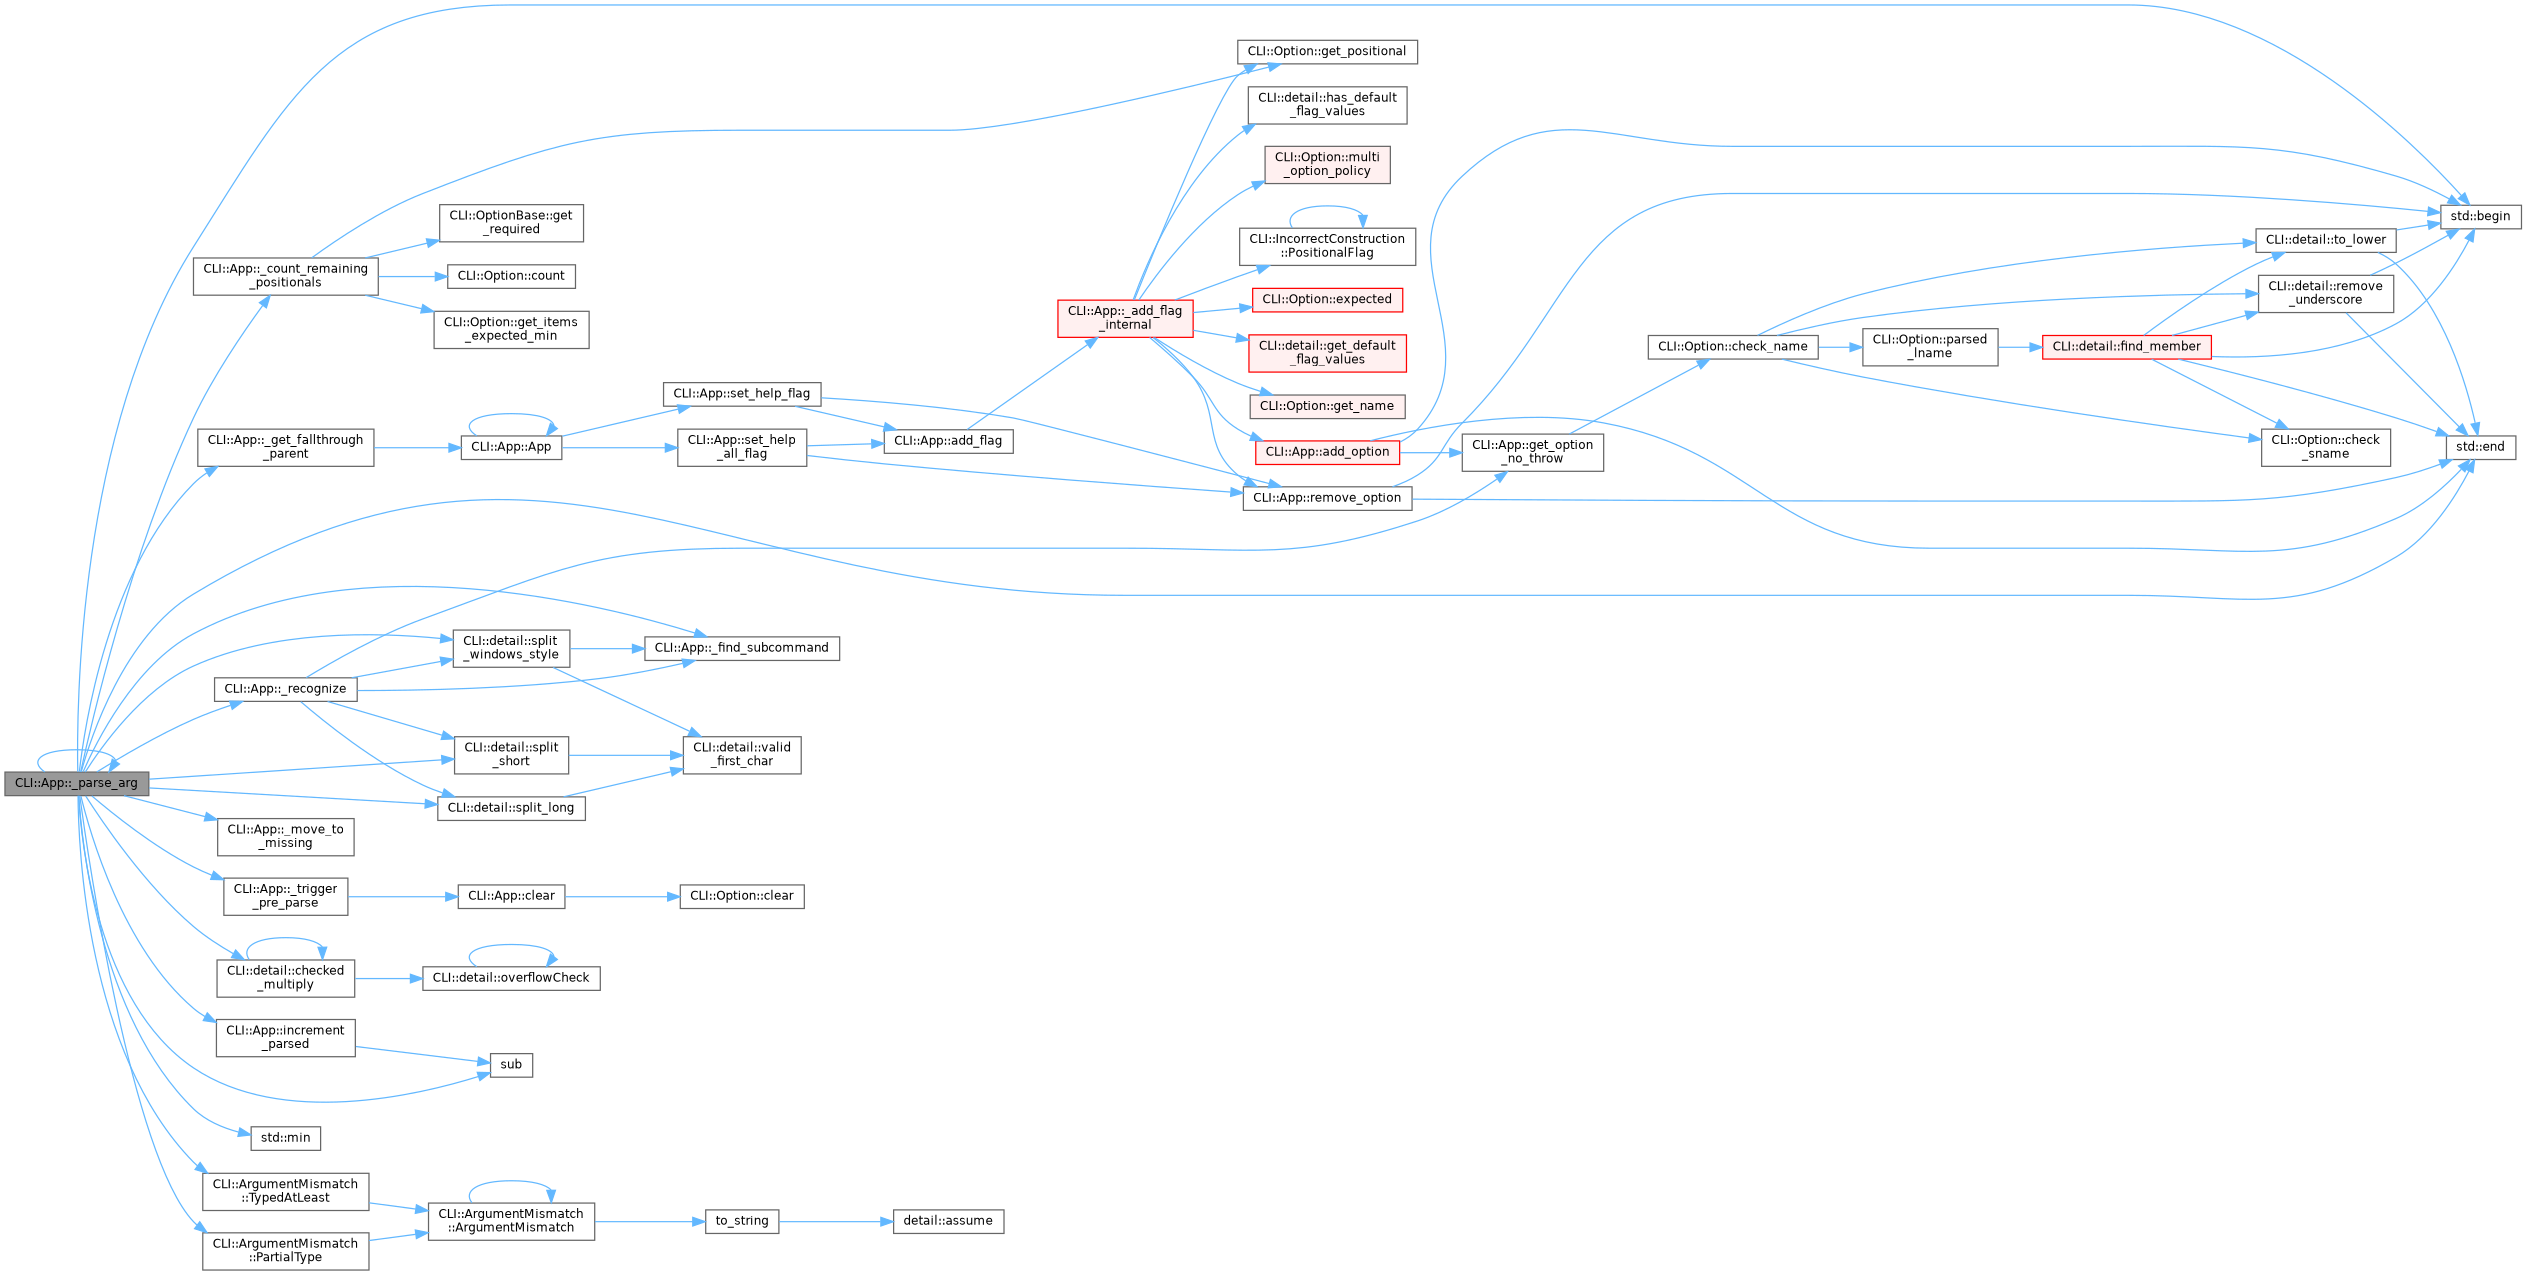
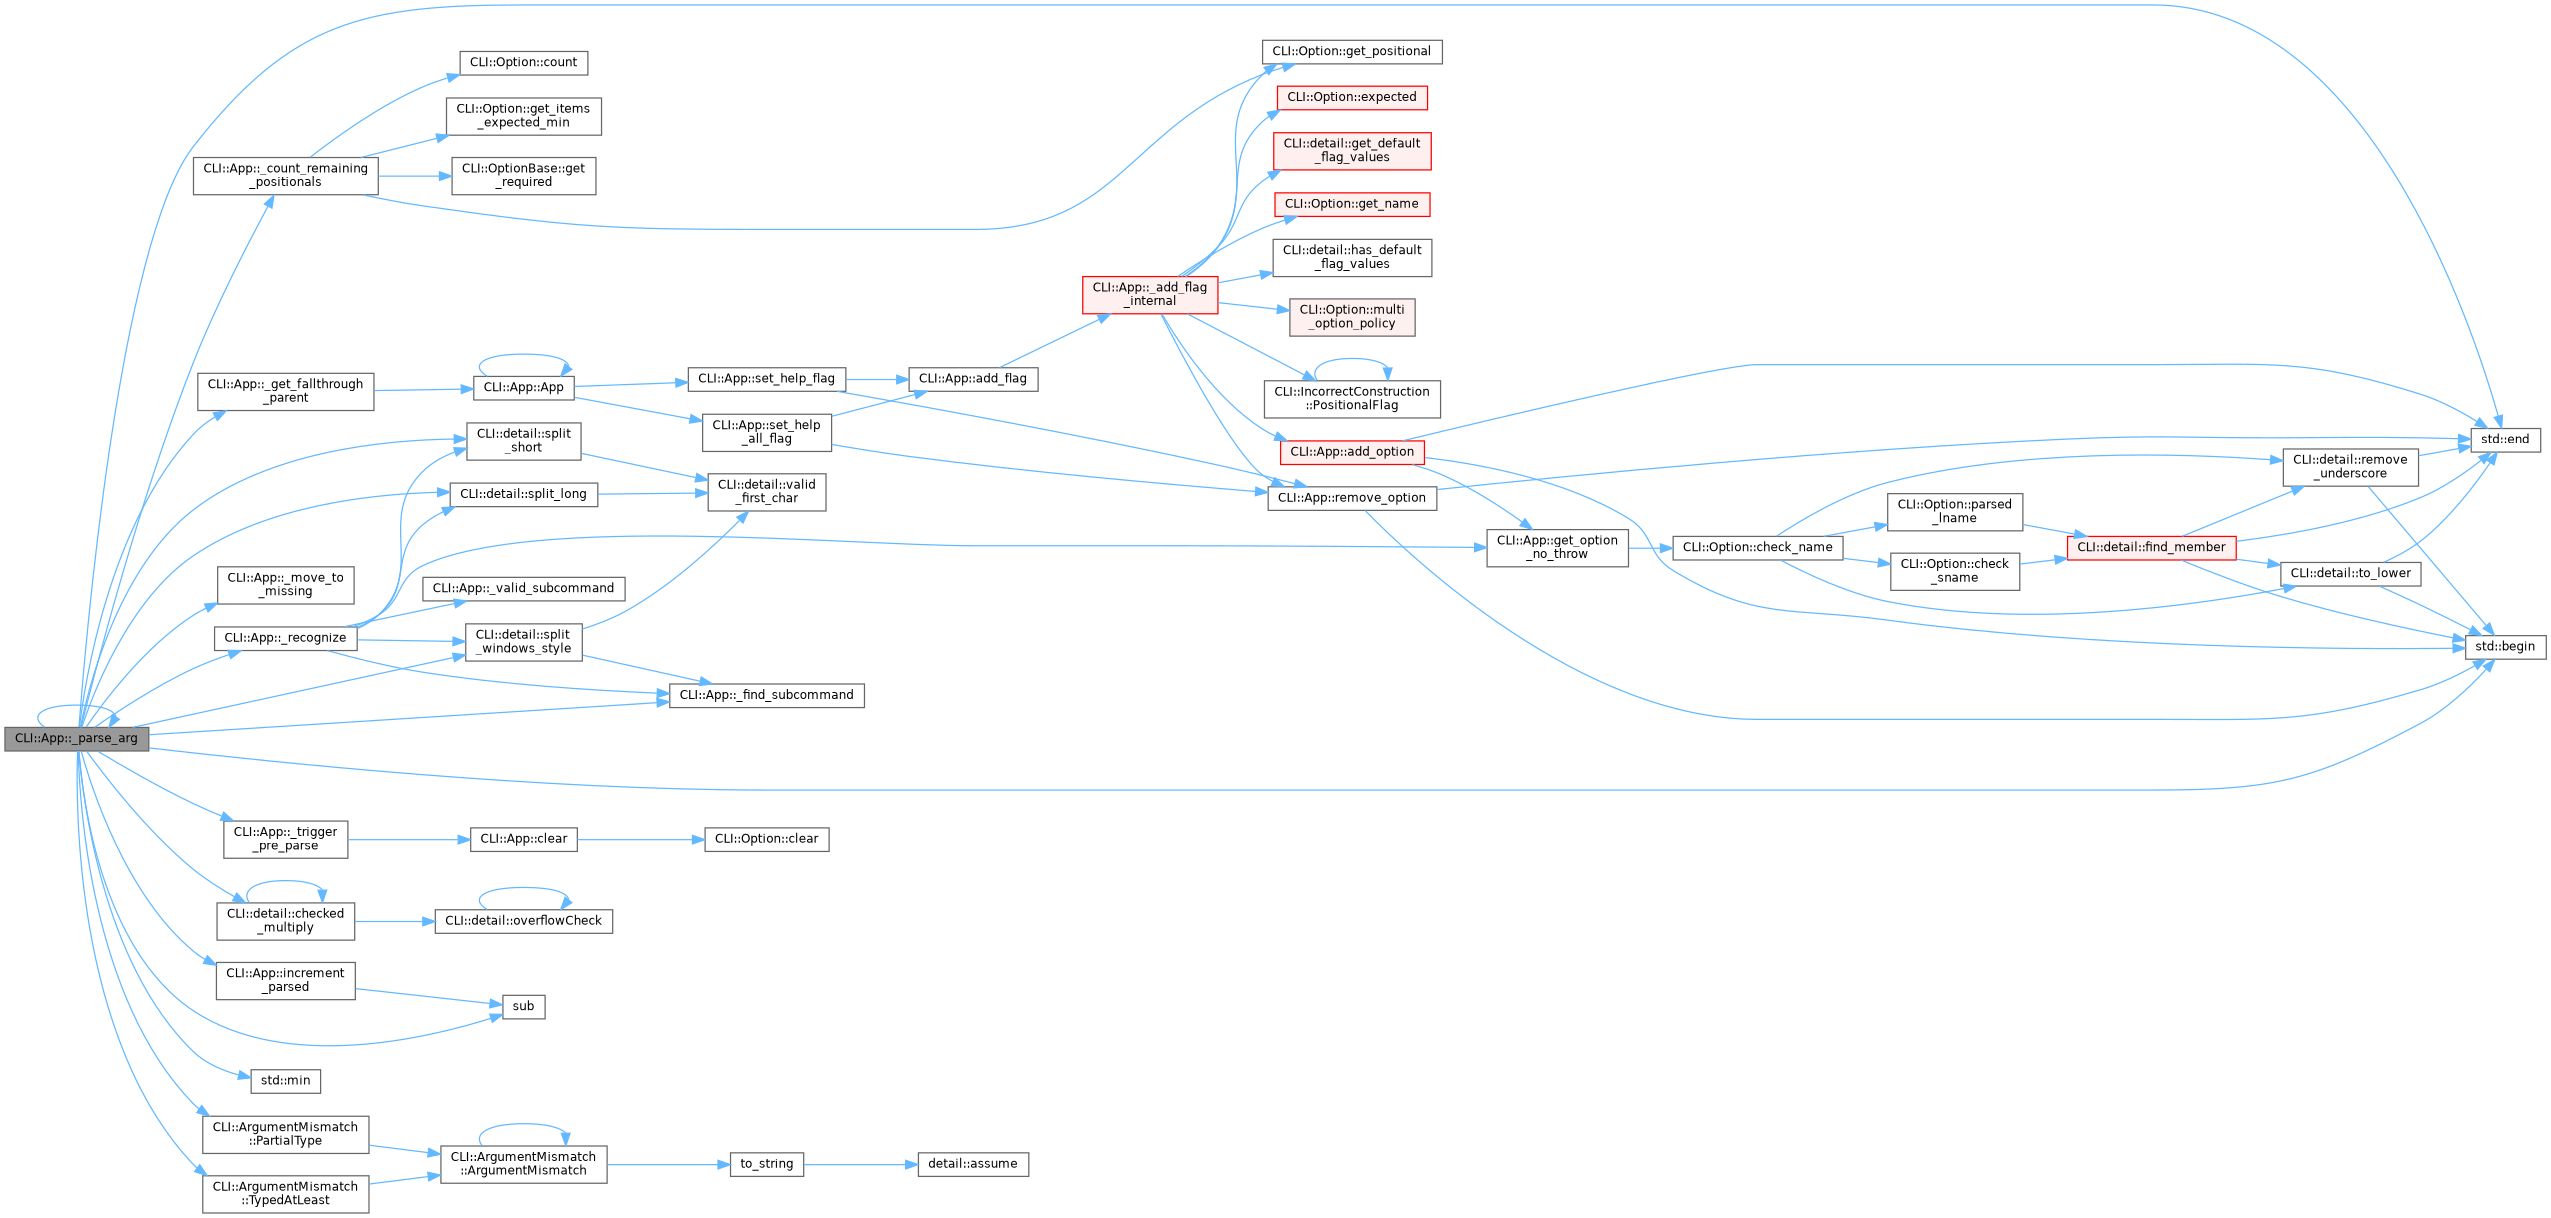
(2214, 391) -> (2038, 562)
(1328, 407) -> (1353, 205)
none -> (524, 589)
